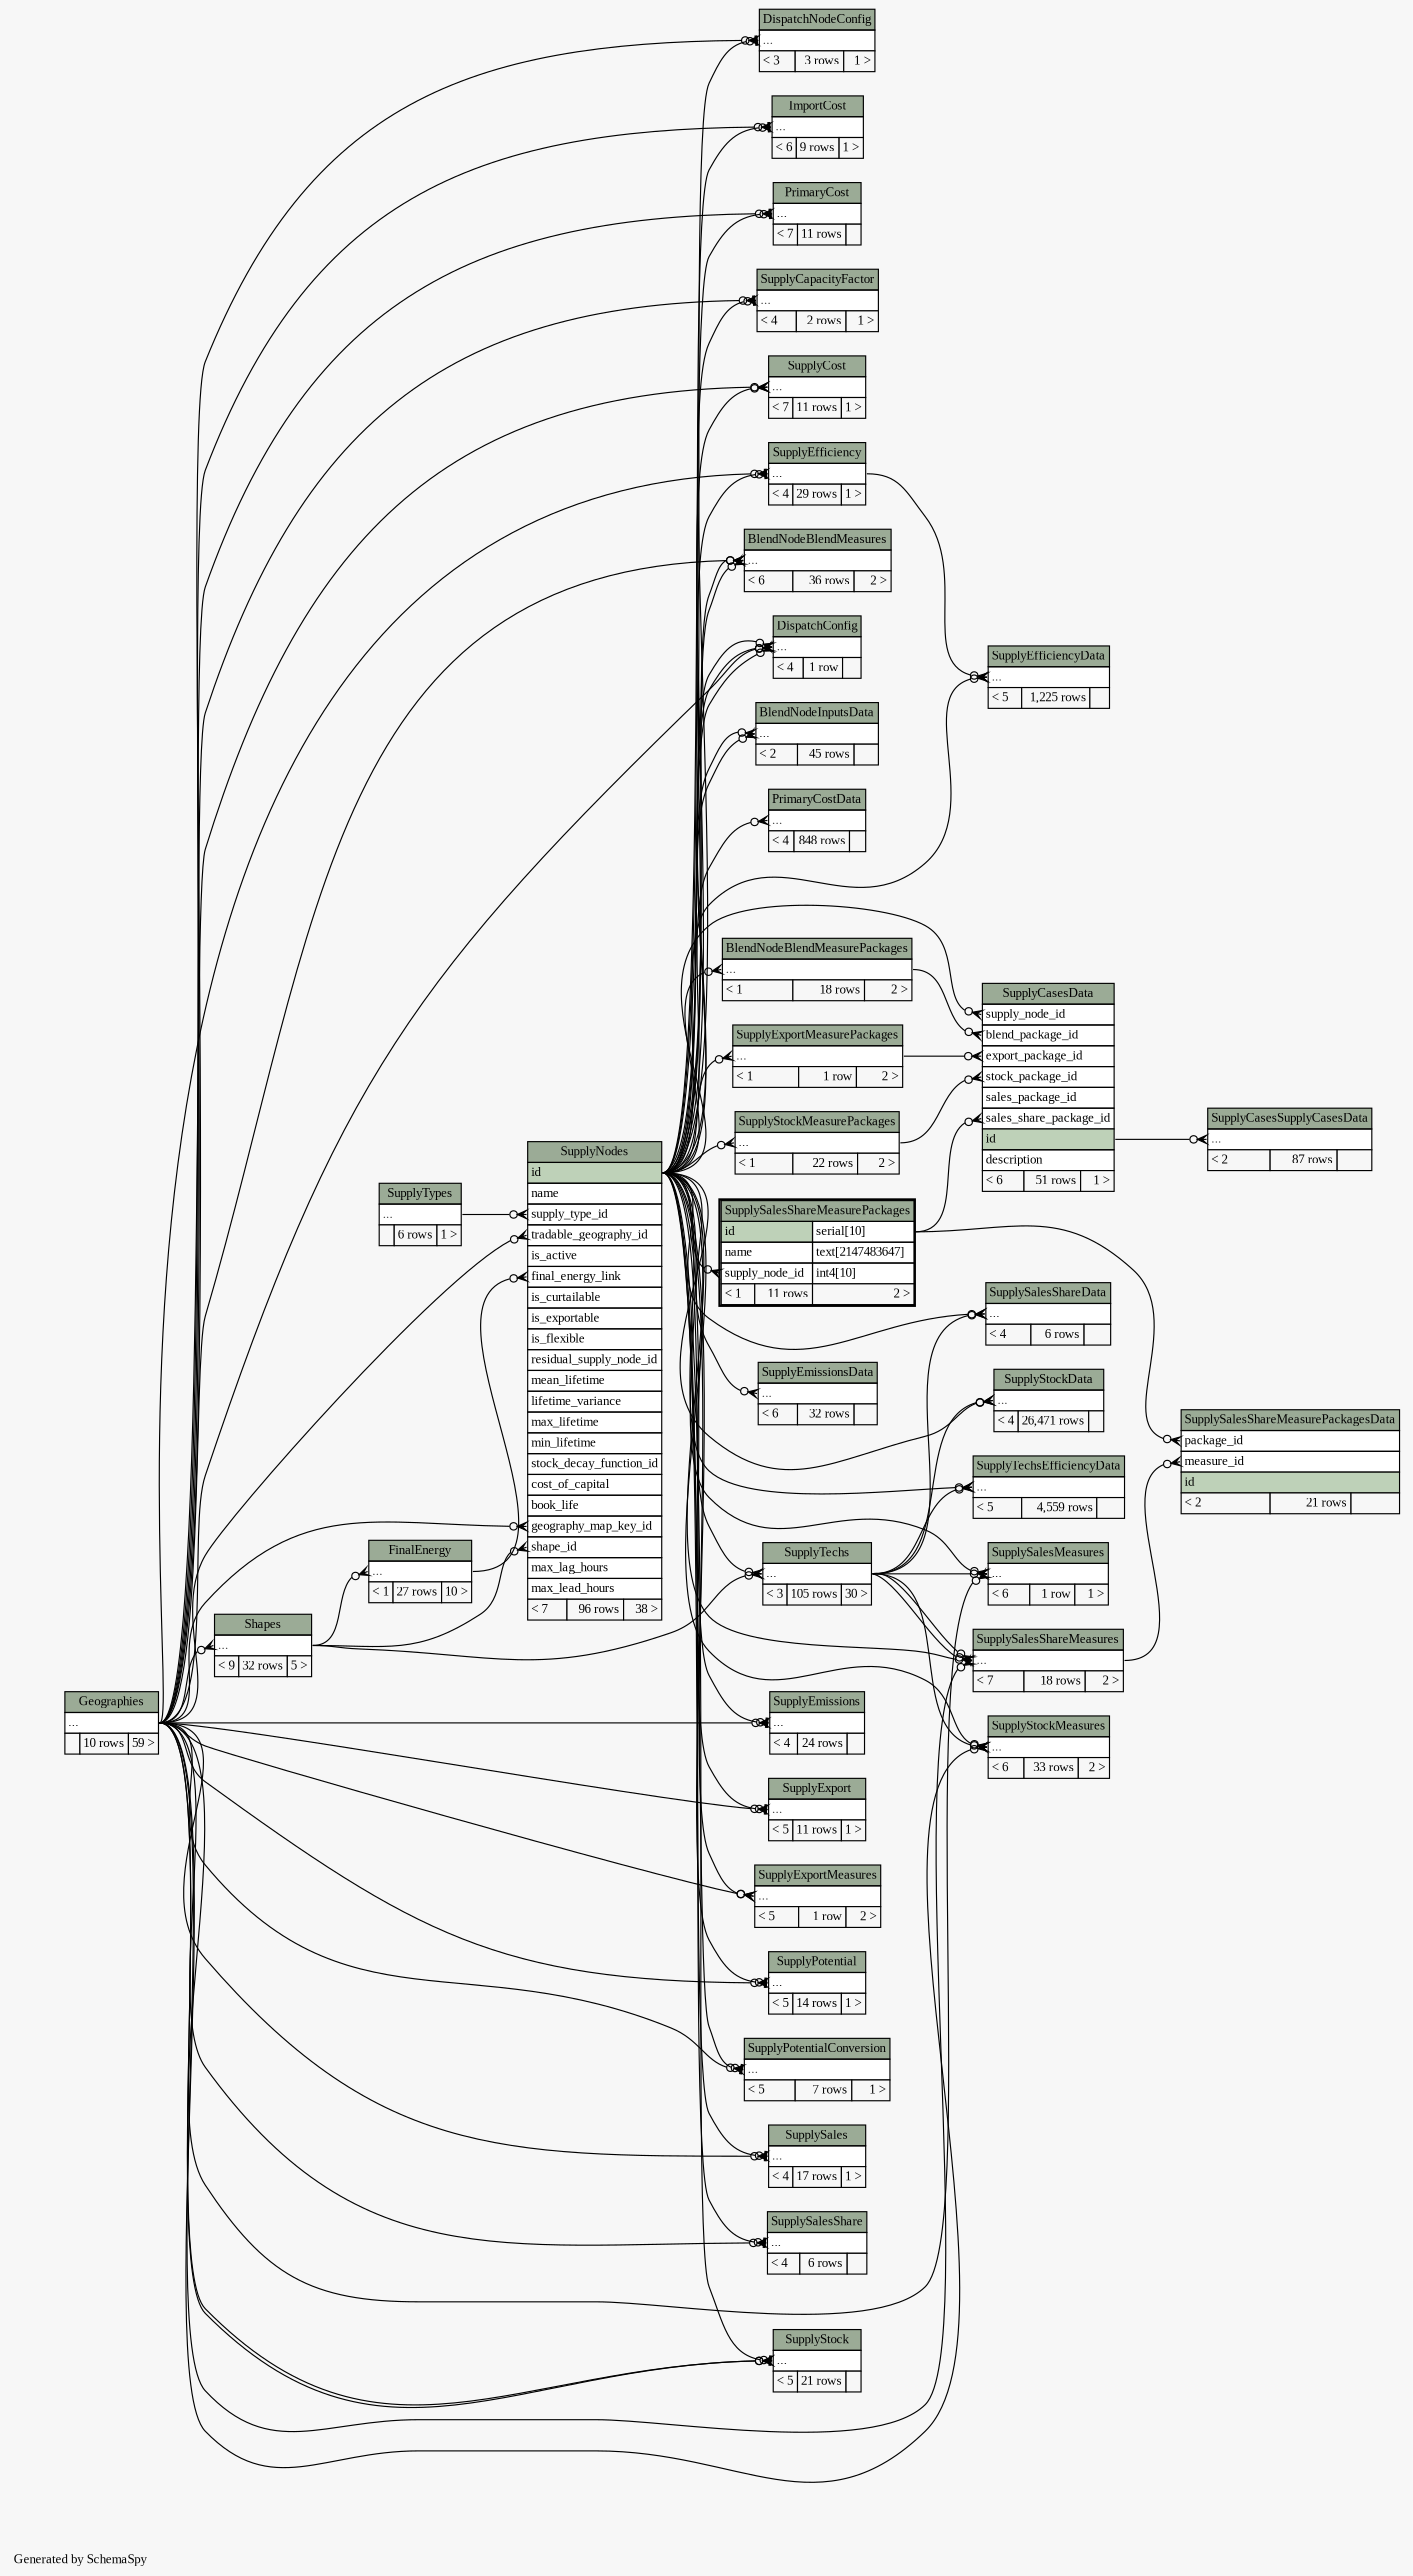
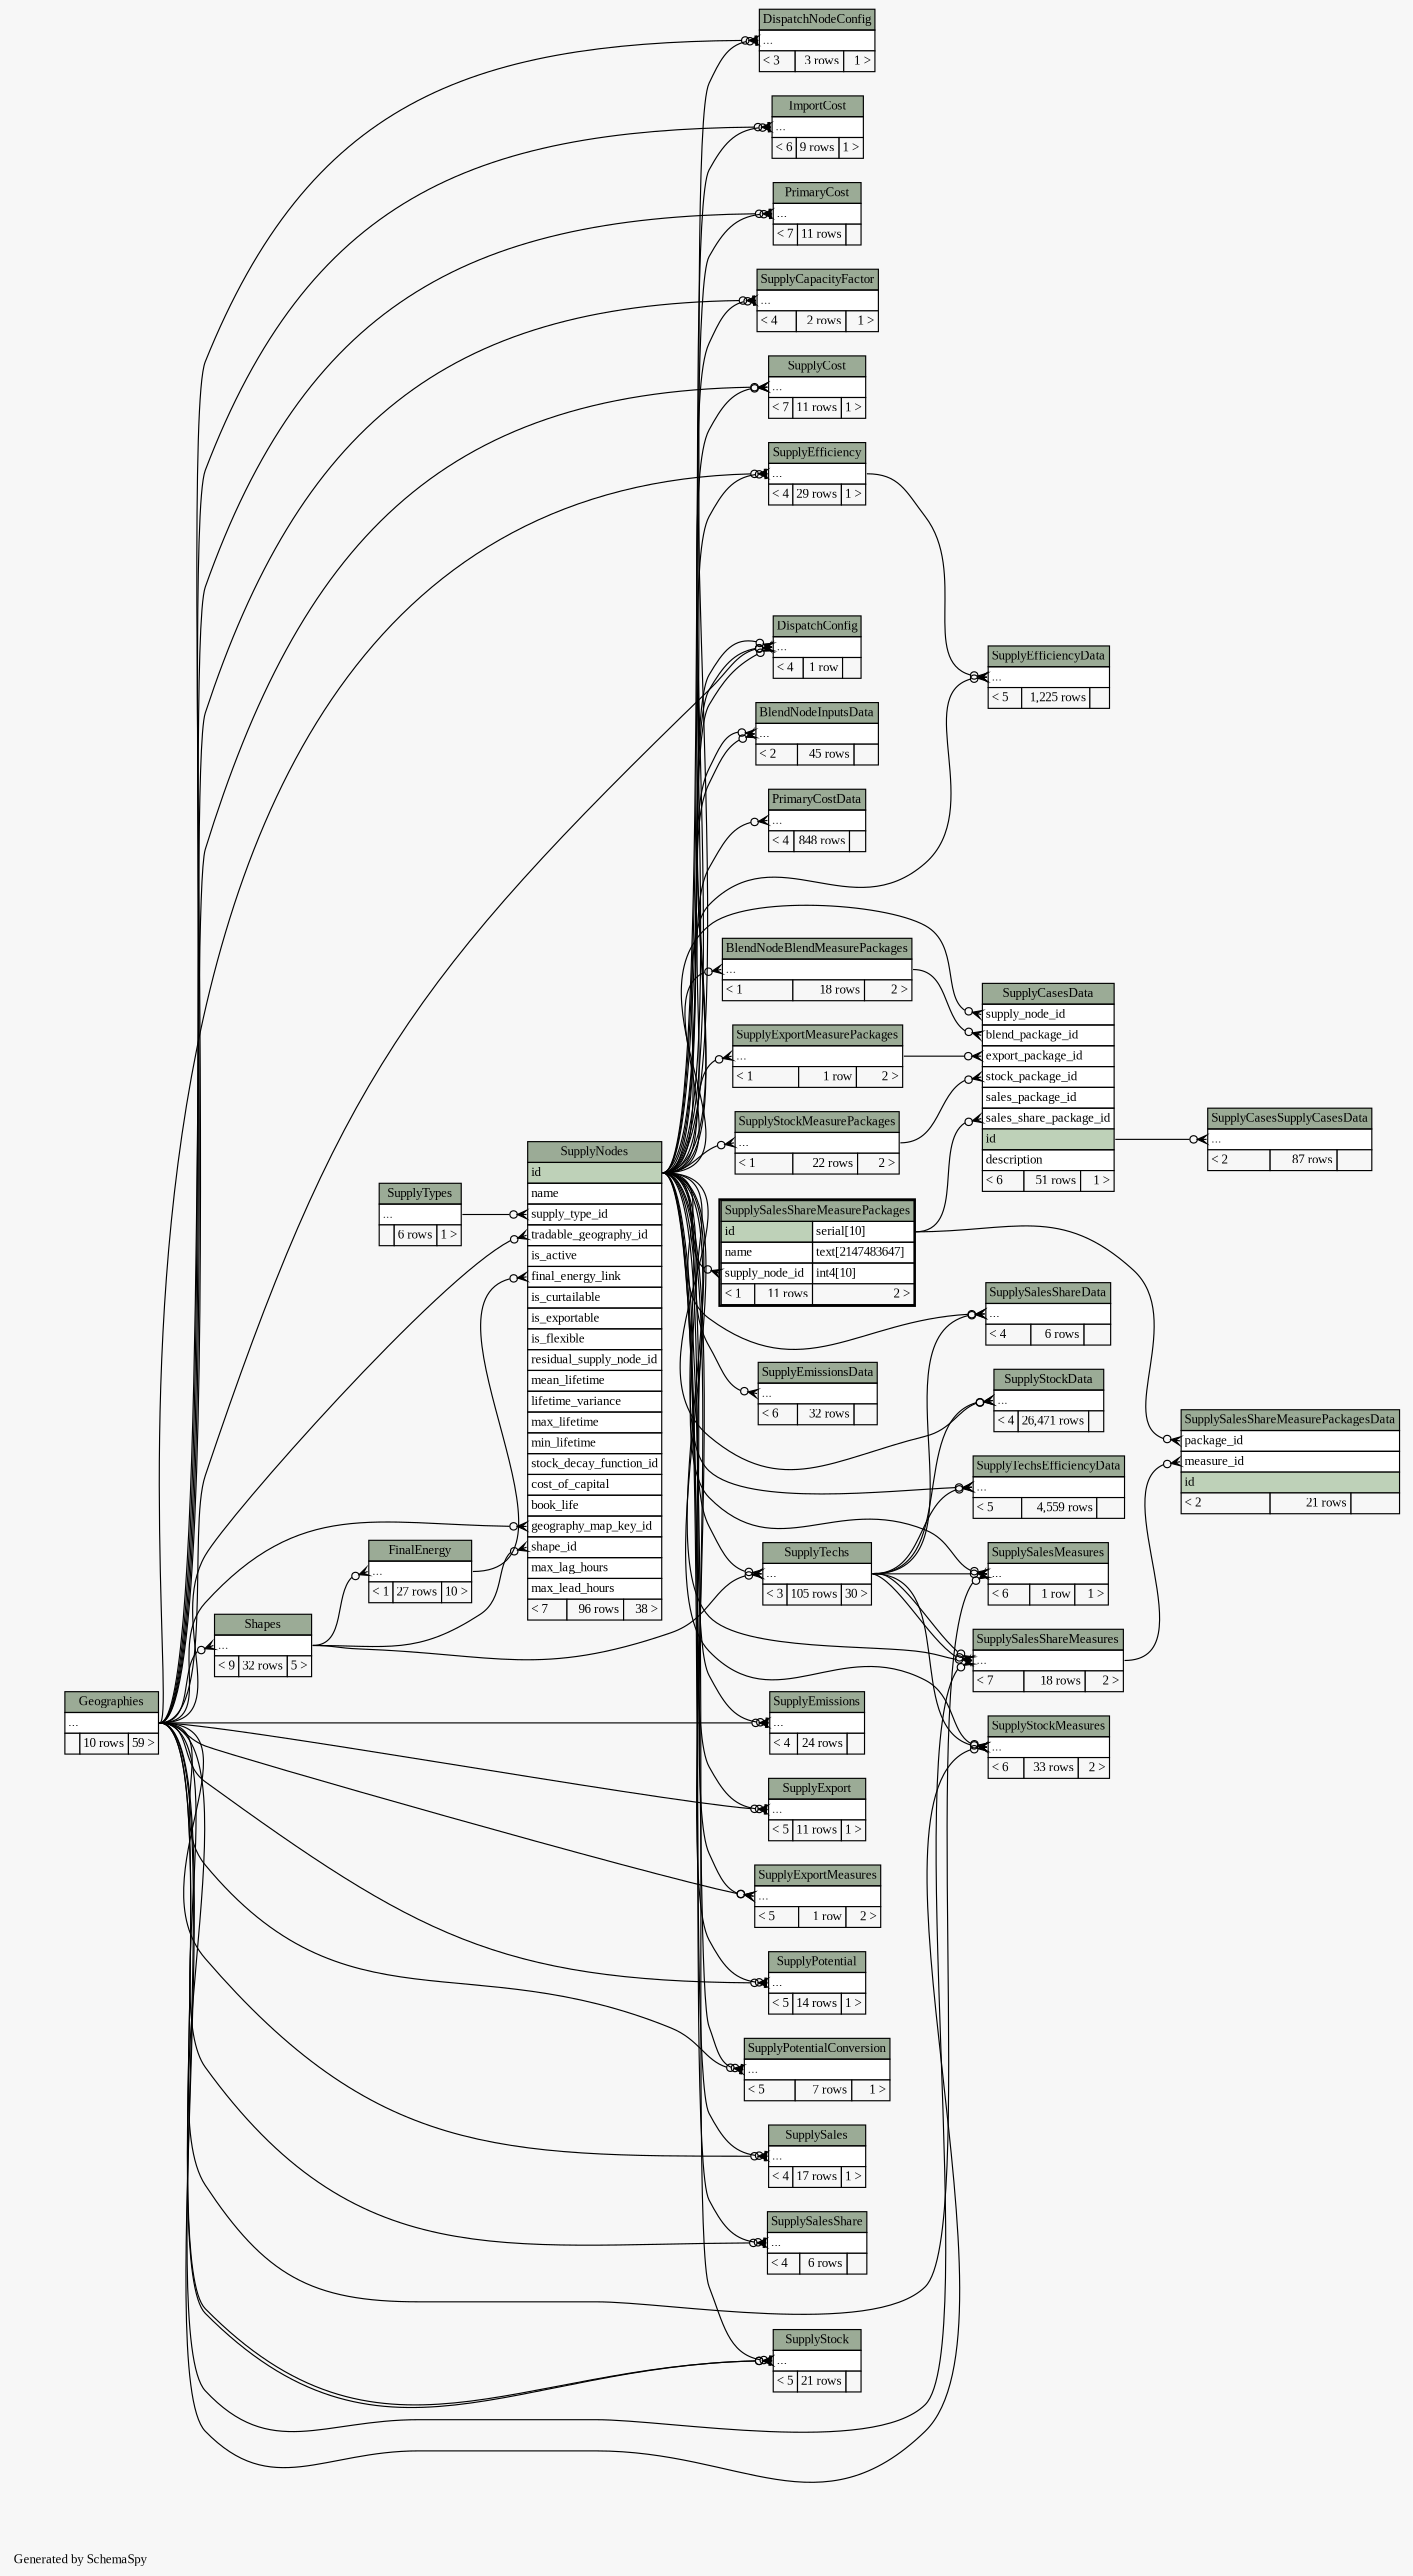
(817, 560) -> none
